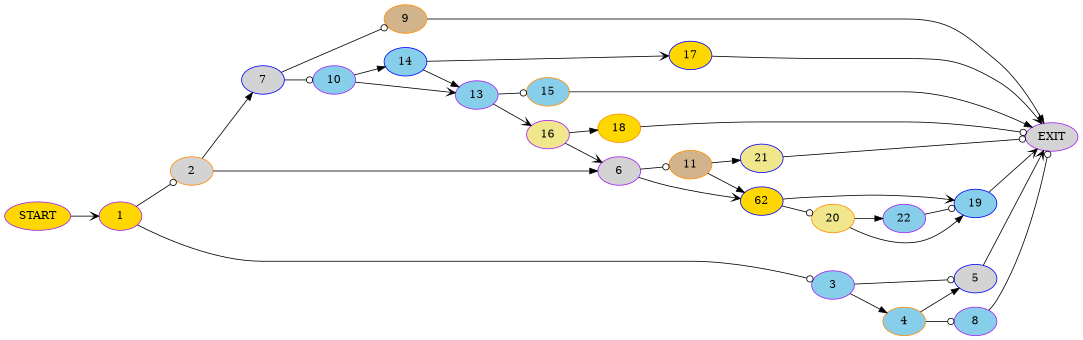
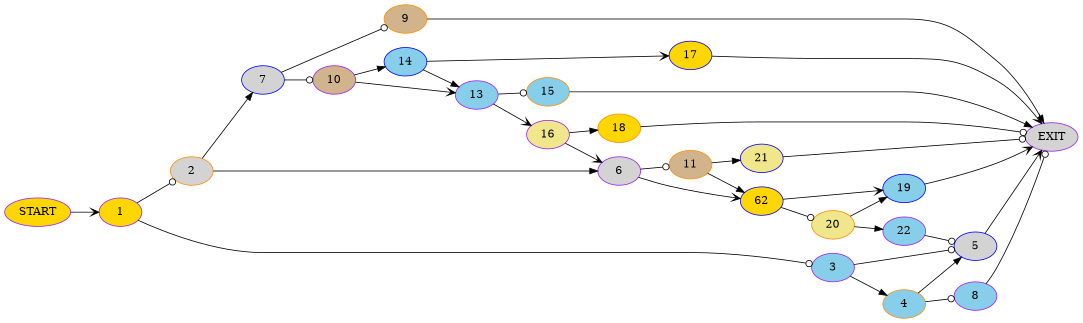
(334, 80) -> (334, 80)
(937, 212) -> (937, 238)
